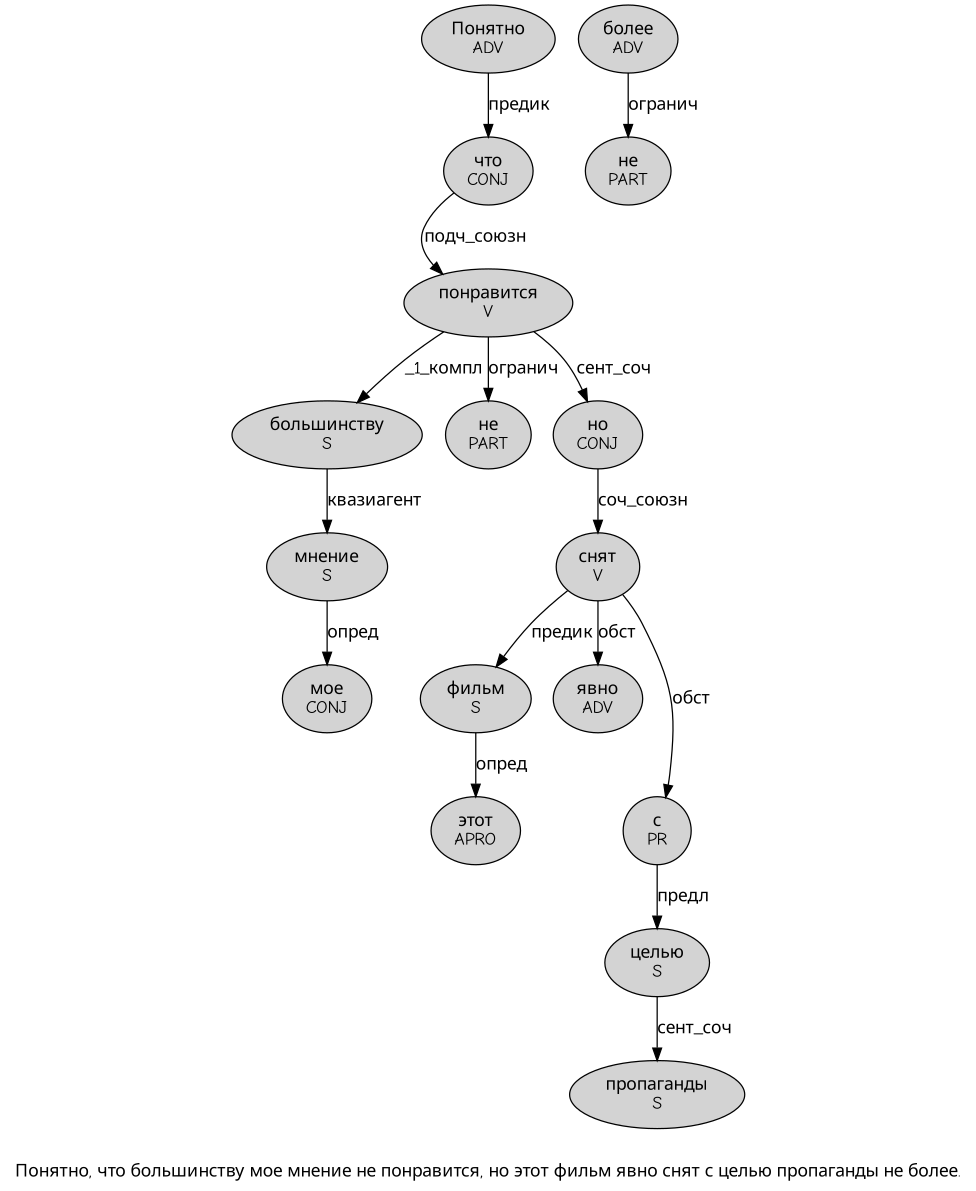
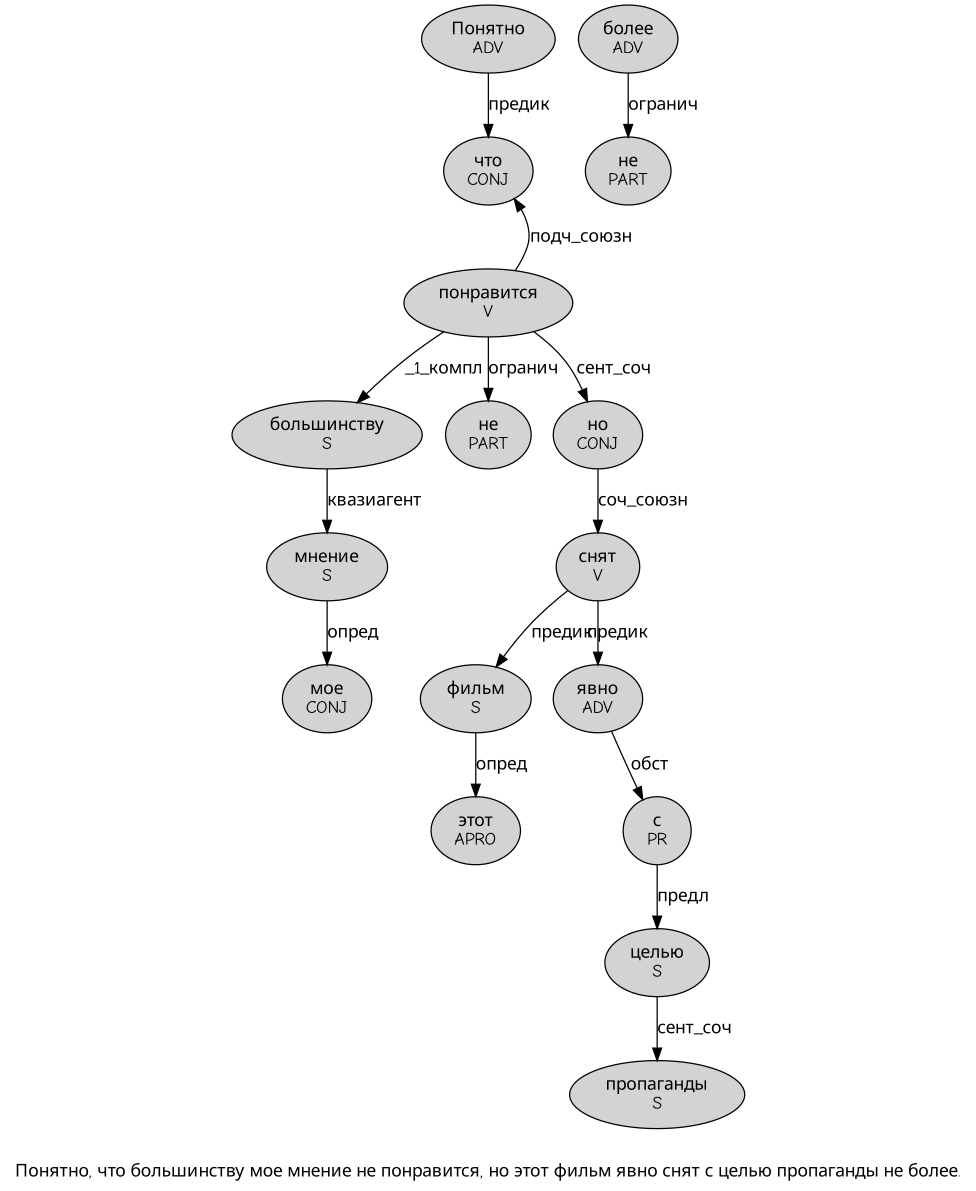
(425, 225) -> (529, 241)
(617, 633) -> (617, 633)
(668, 685) -> (624, 760)
